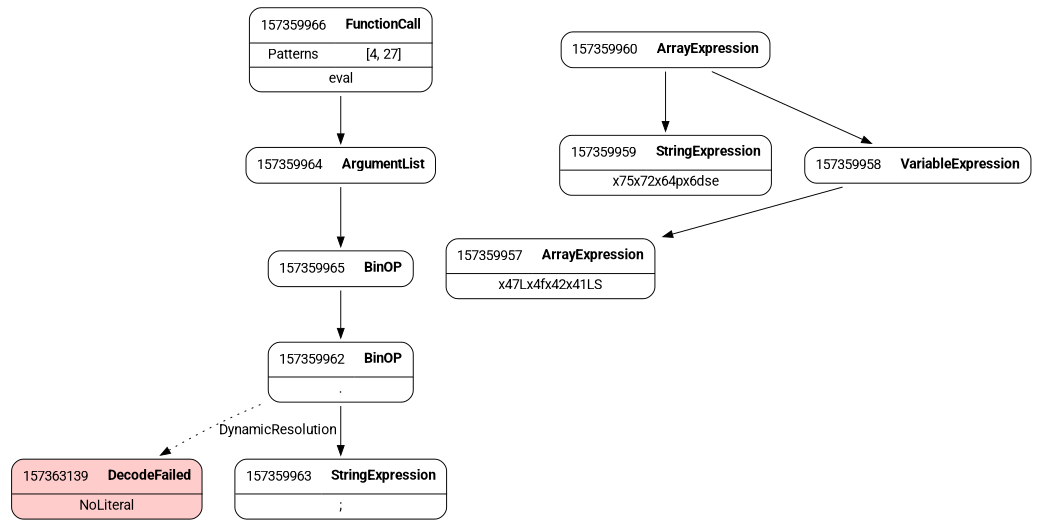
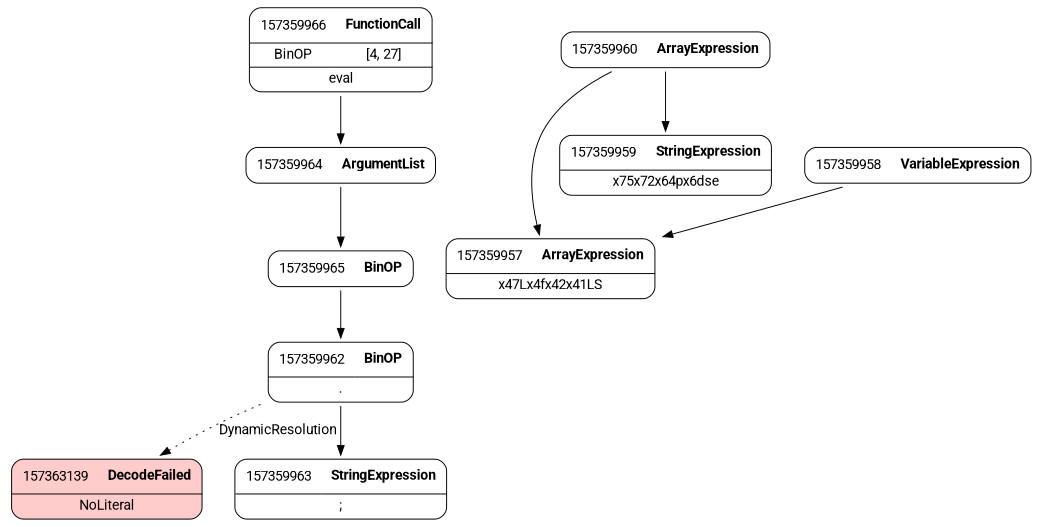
(293, 55) -> (293, 55)
(787, 105) -> (542, 133)
